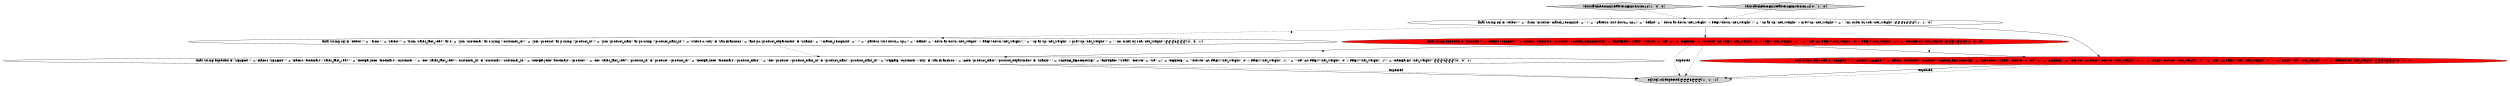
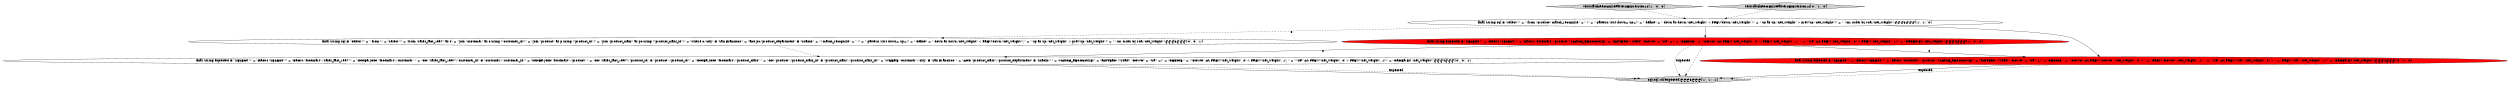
(1683, 80) -> (1683, 80)
